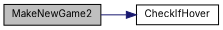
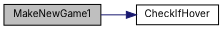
(52, 15) -> (52, 15)
